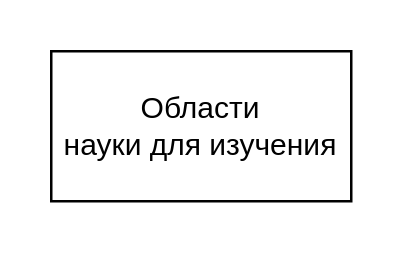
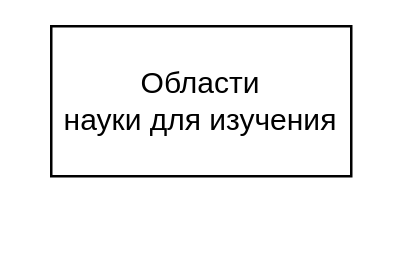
(201, 126) -> (201, 101)
